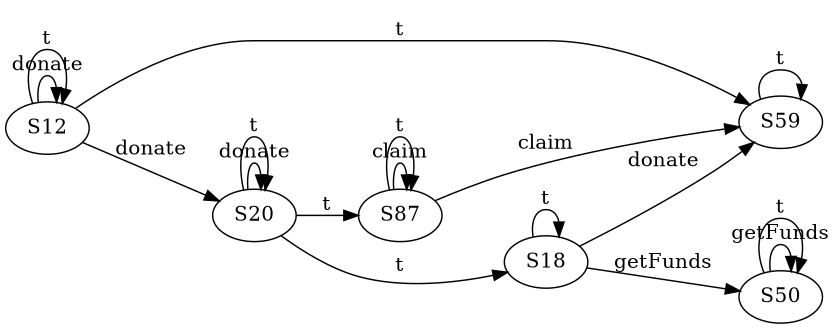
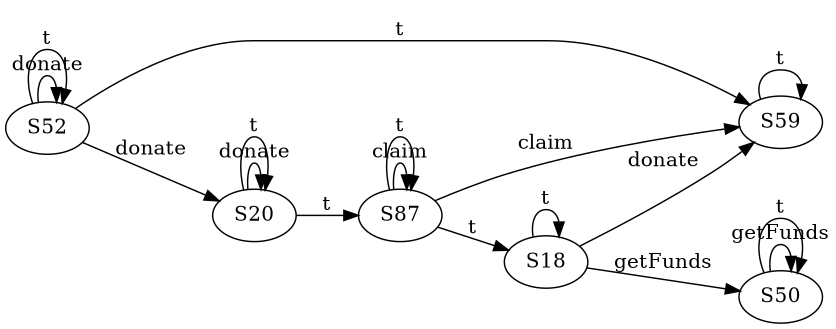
(47, 128) -> (47, 128)
(382, 281) -> (466, 236)
